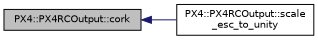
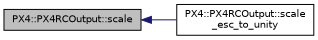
(72, 20) -> (72, 20)
